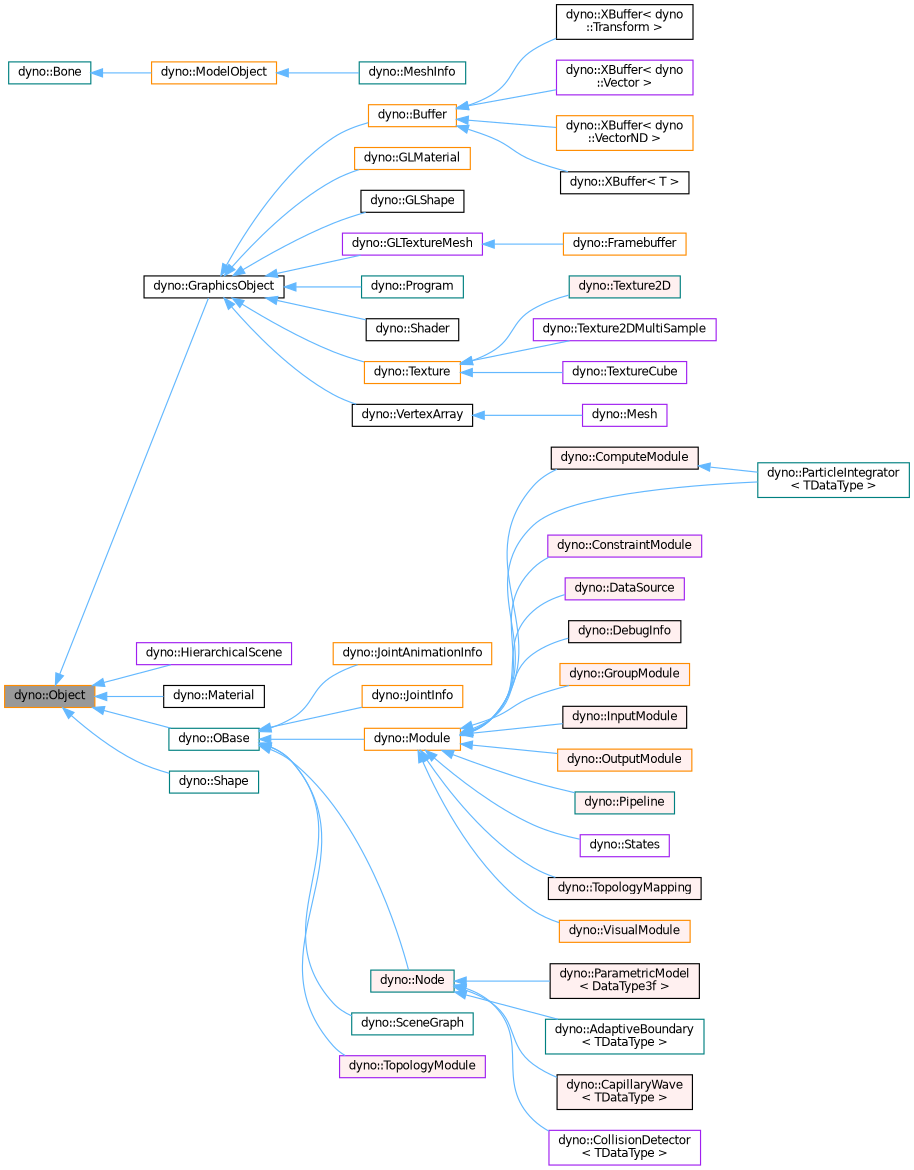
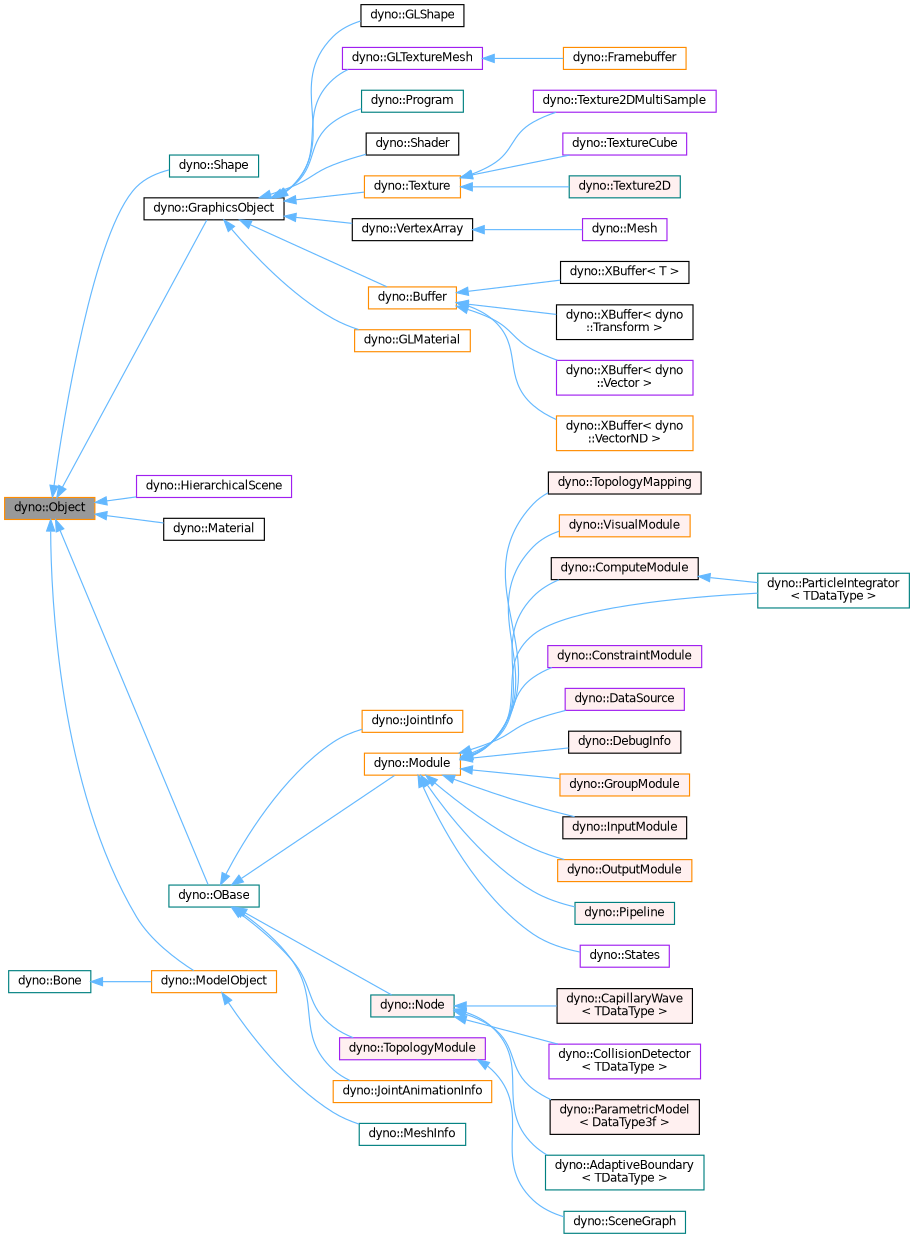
none -> (79, 768)
(312, 881) -> (512, 1150)
